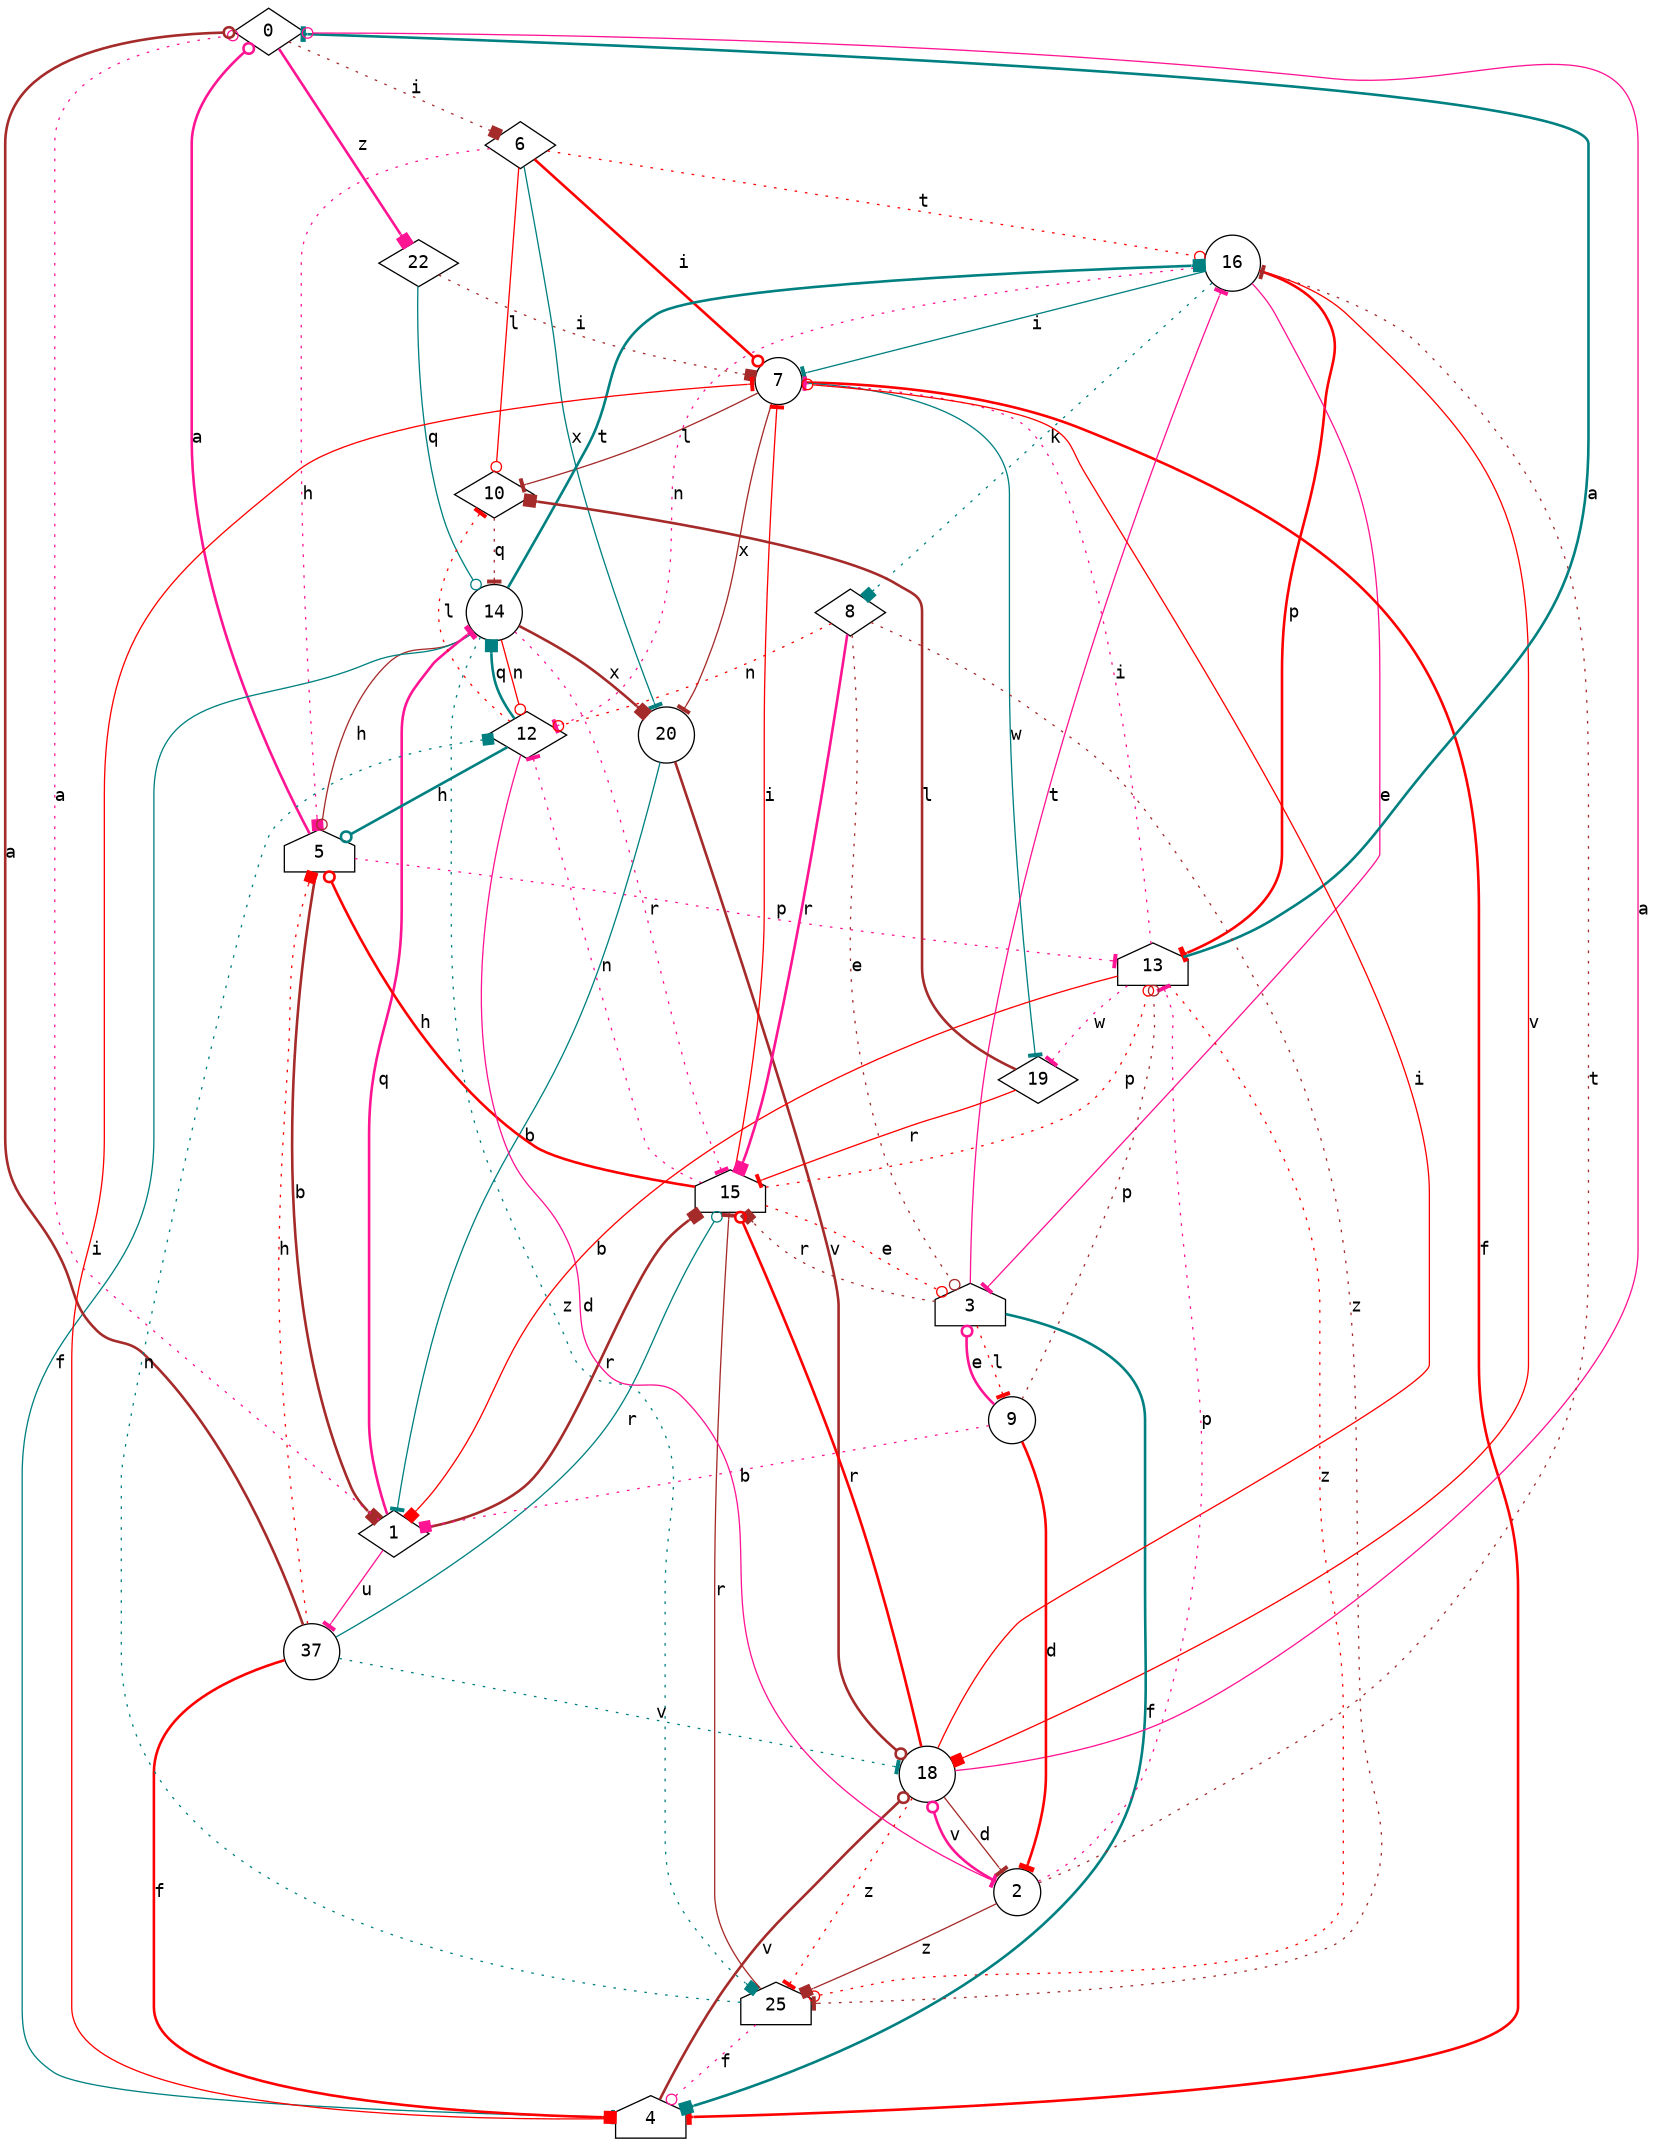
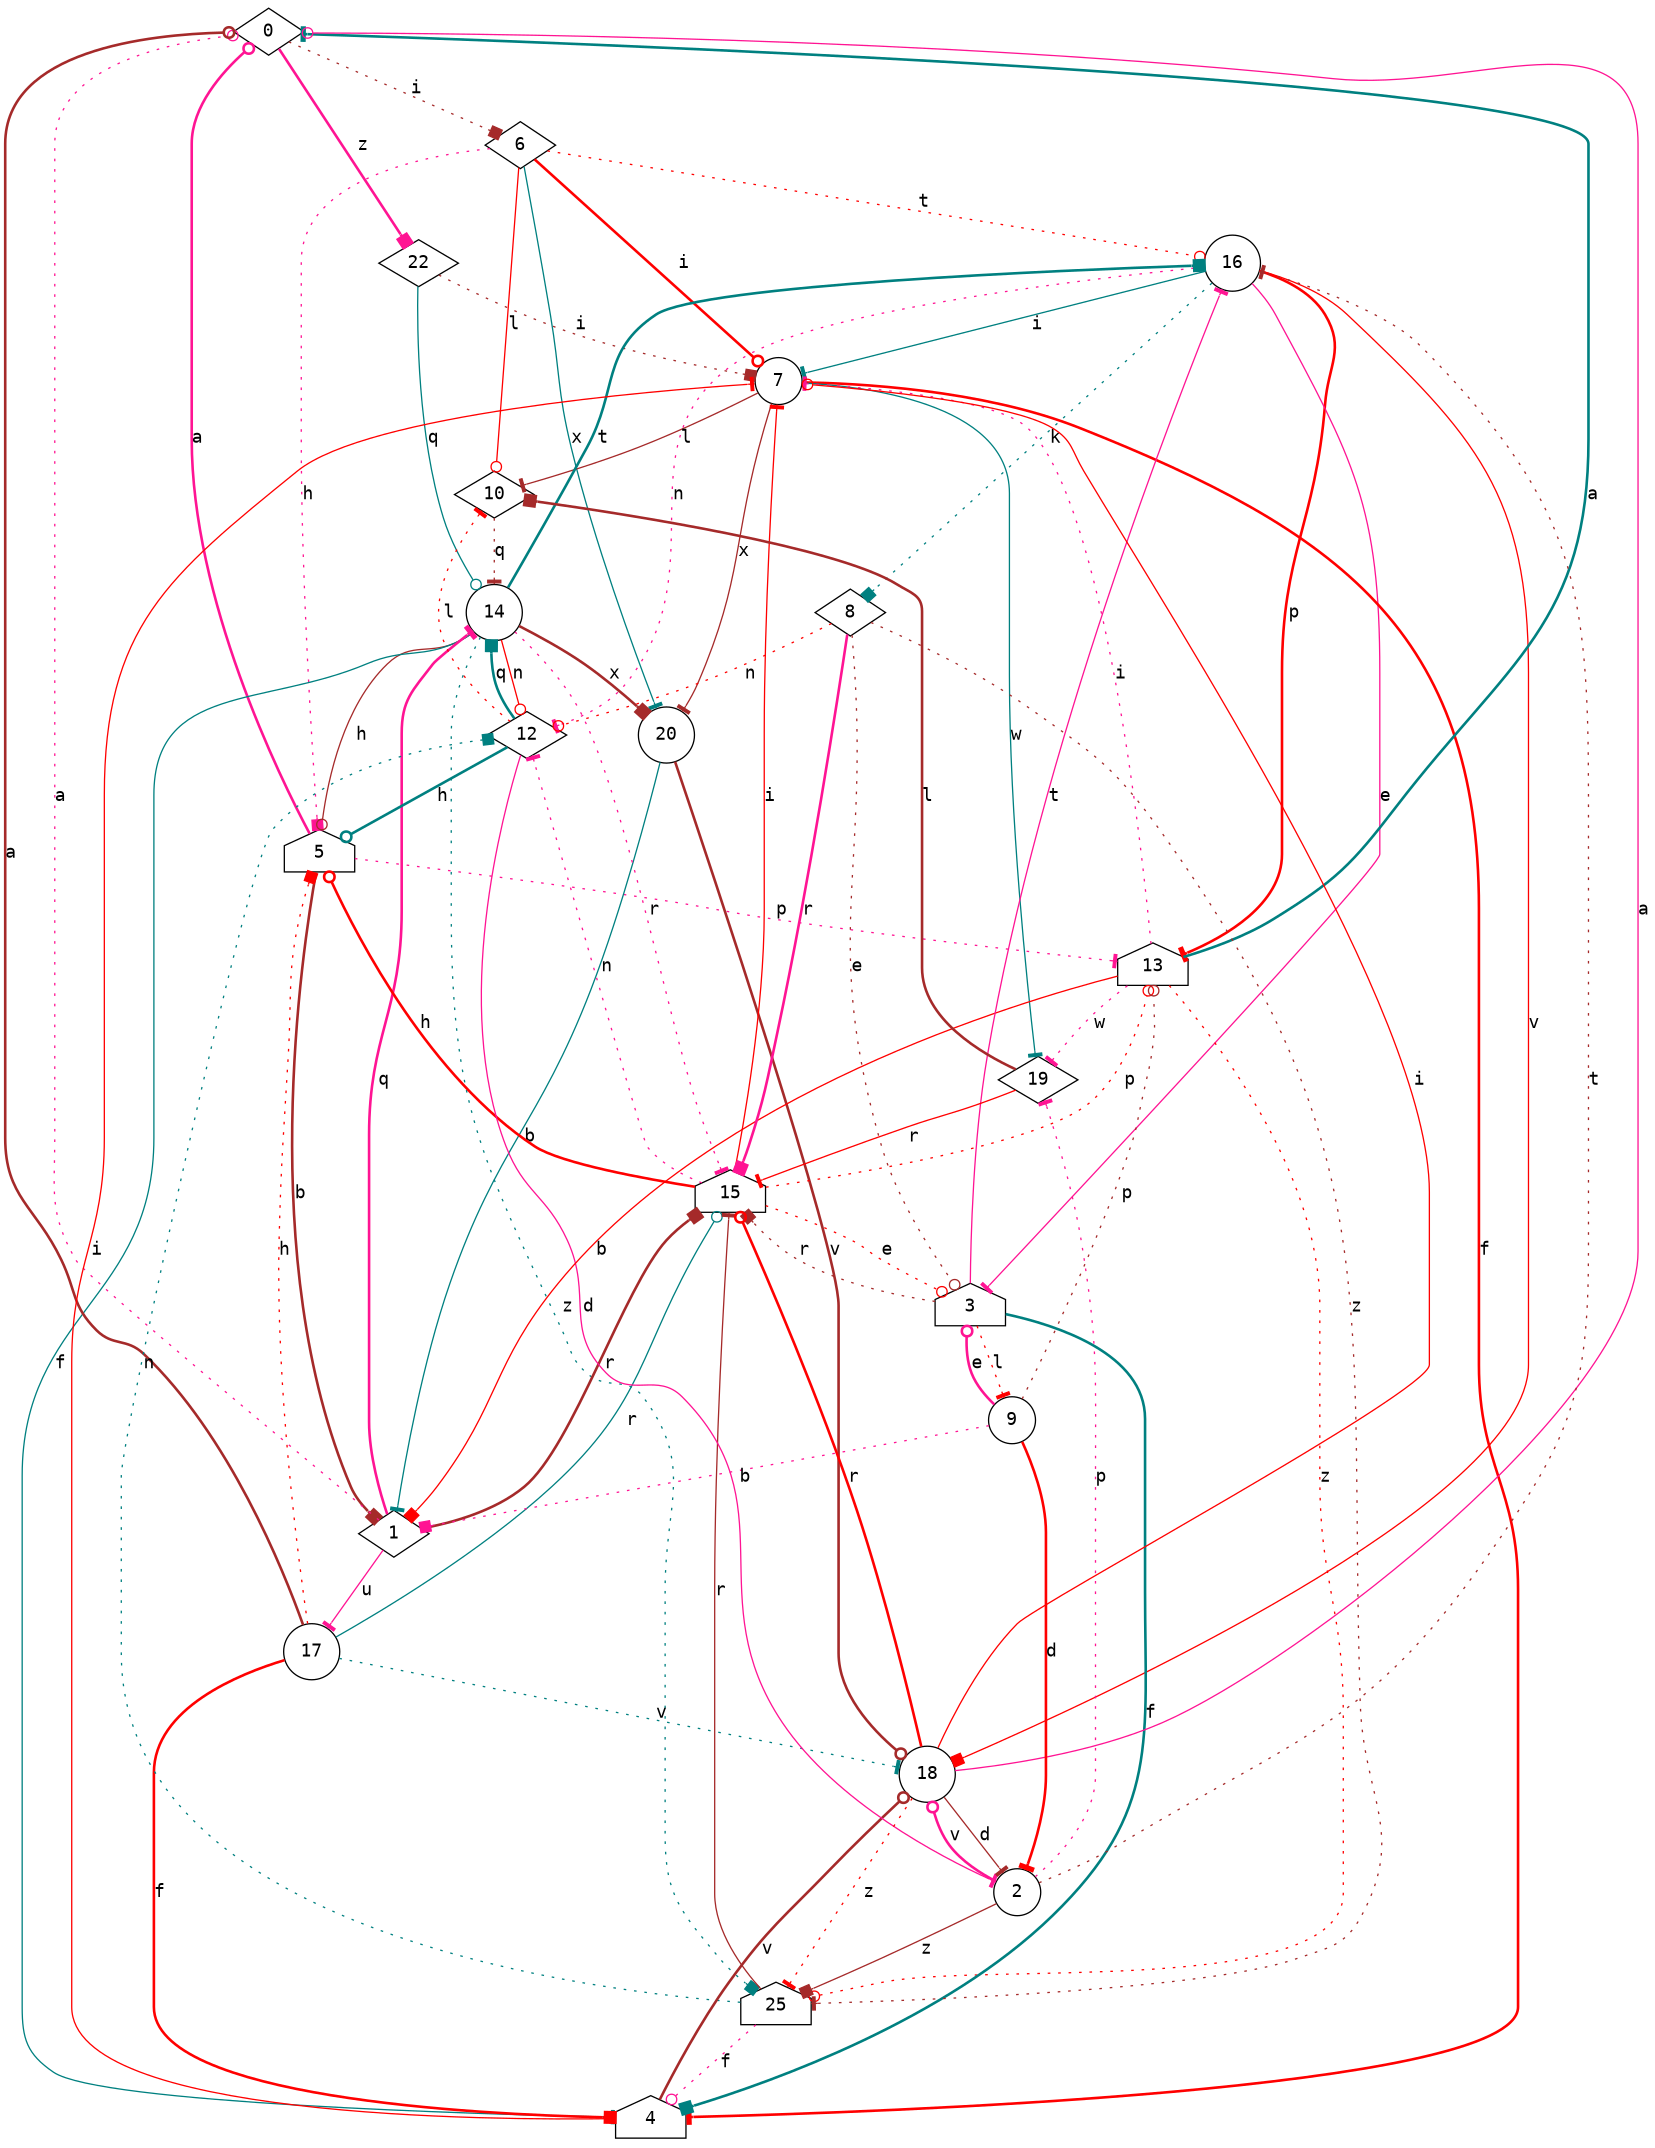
(1202, 1462) -> (1096, 1499)
(312, 1652) -> (312, 1652)
